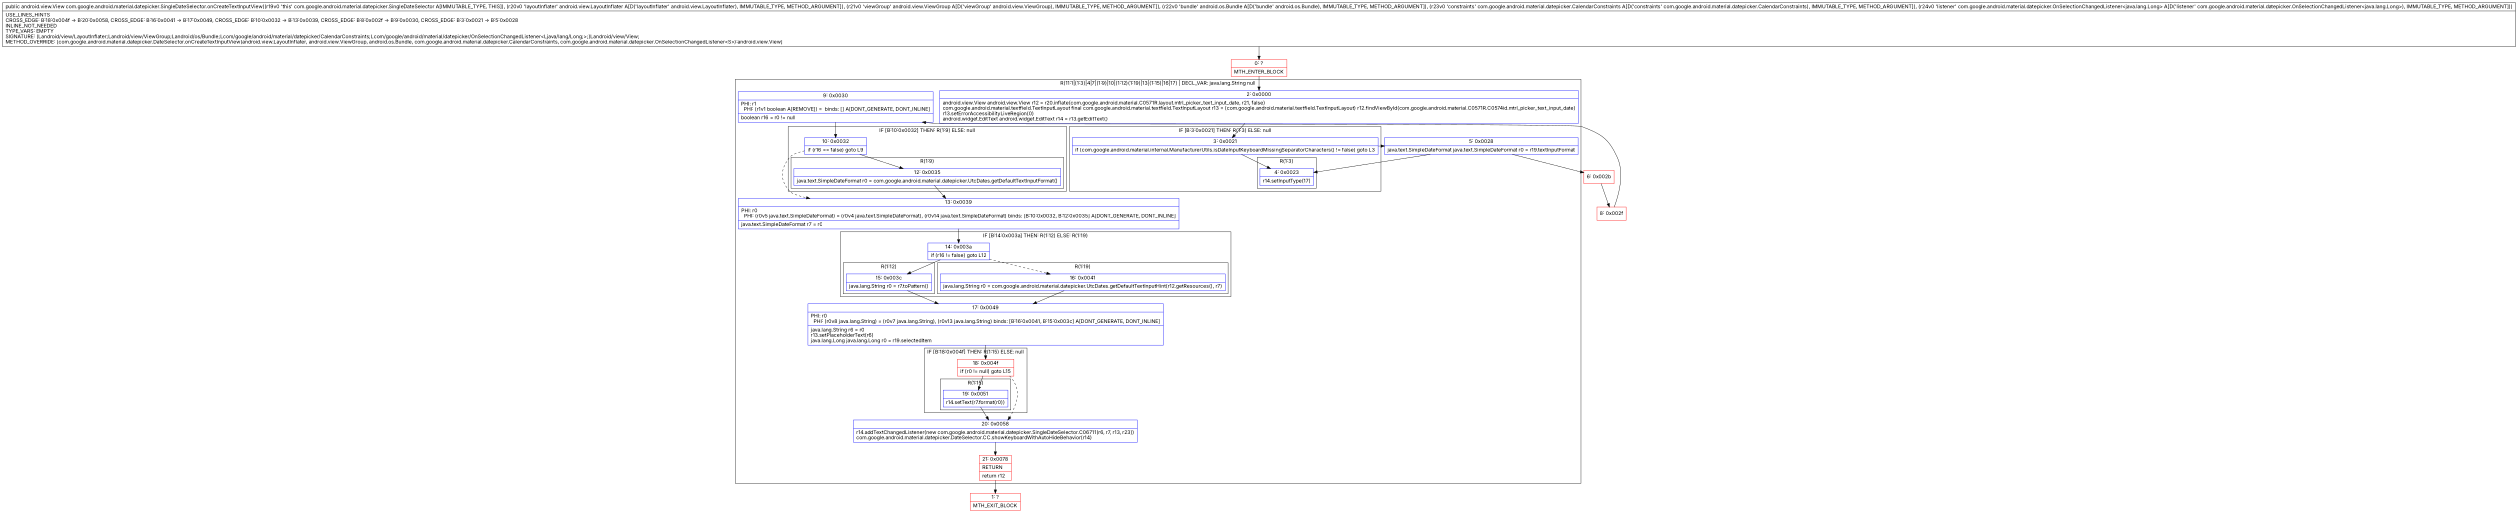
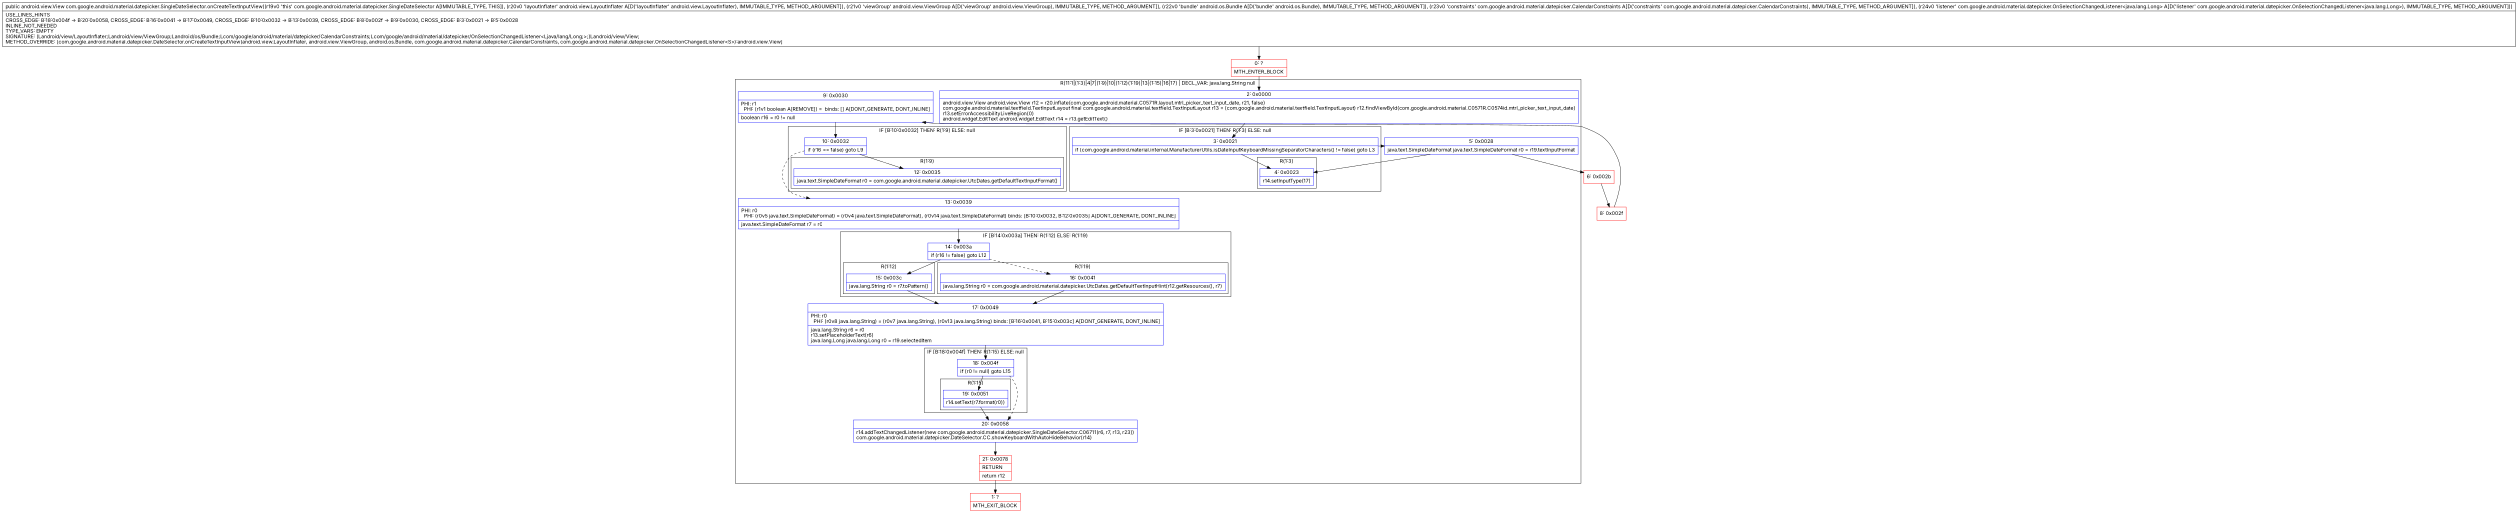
(939, 191) -> none
(986, 368) -> (986, 368)
